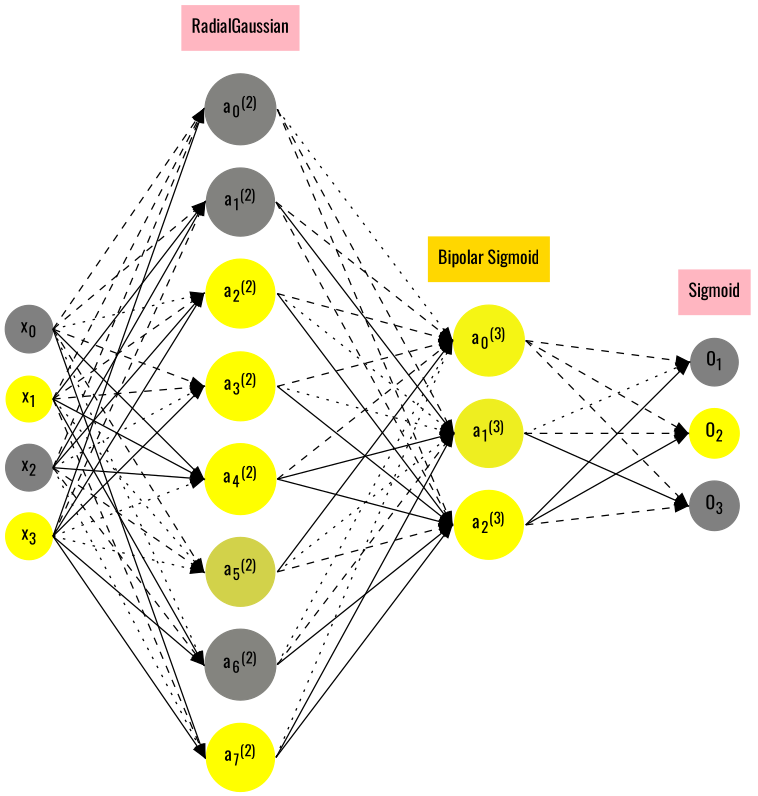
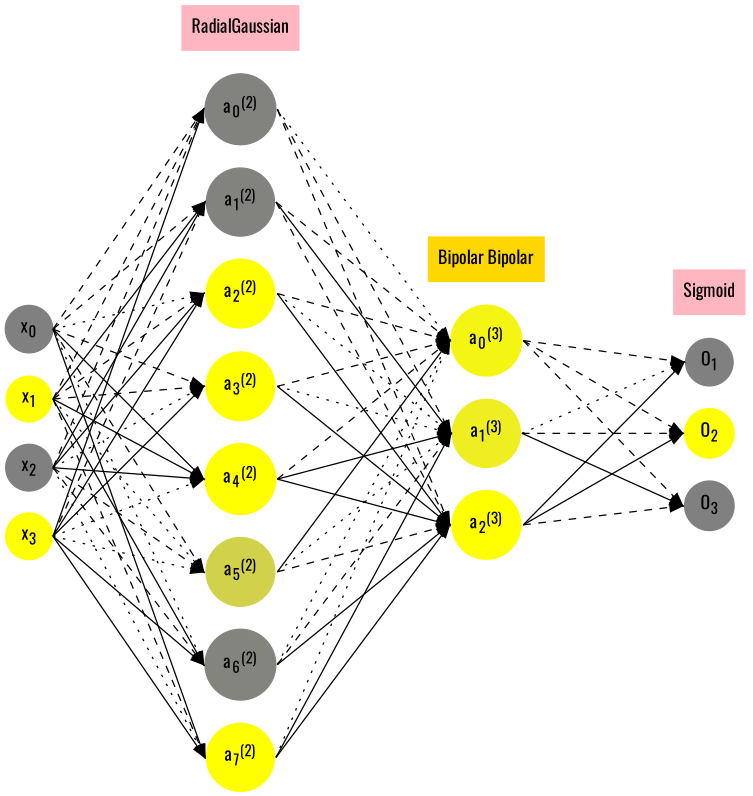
(489, 259) -> (486, 259)
